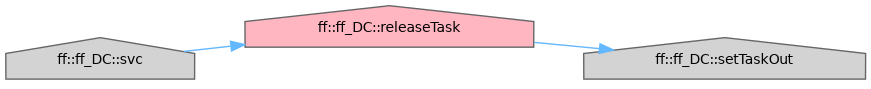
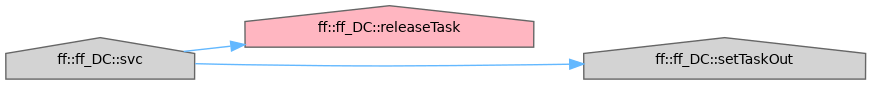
(567, 46) -> (382, 66)
